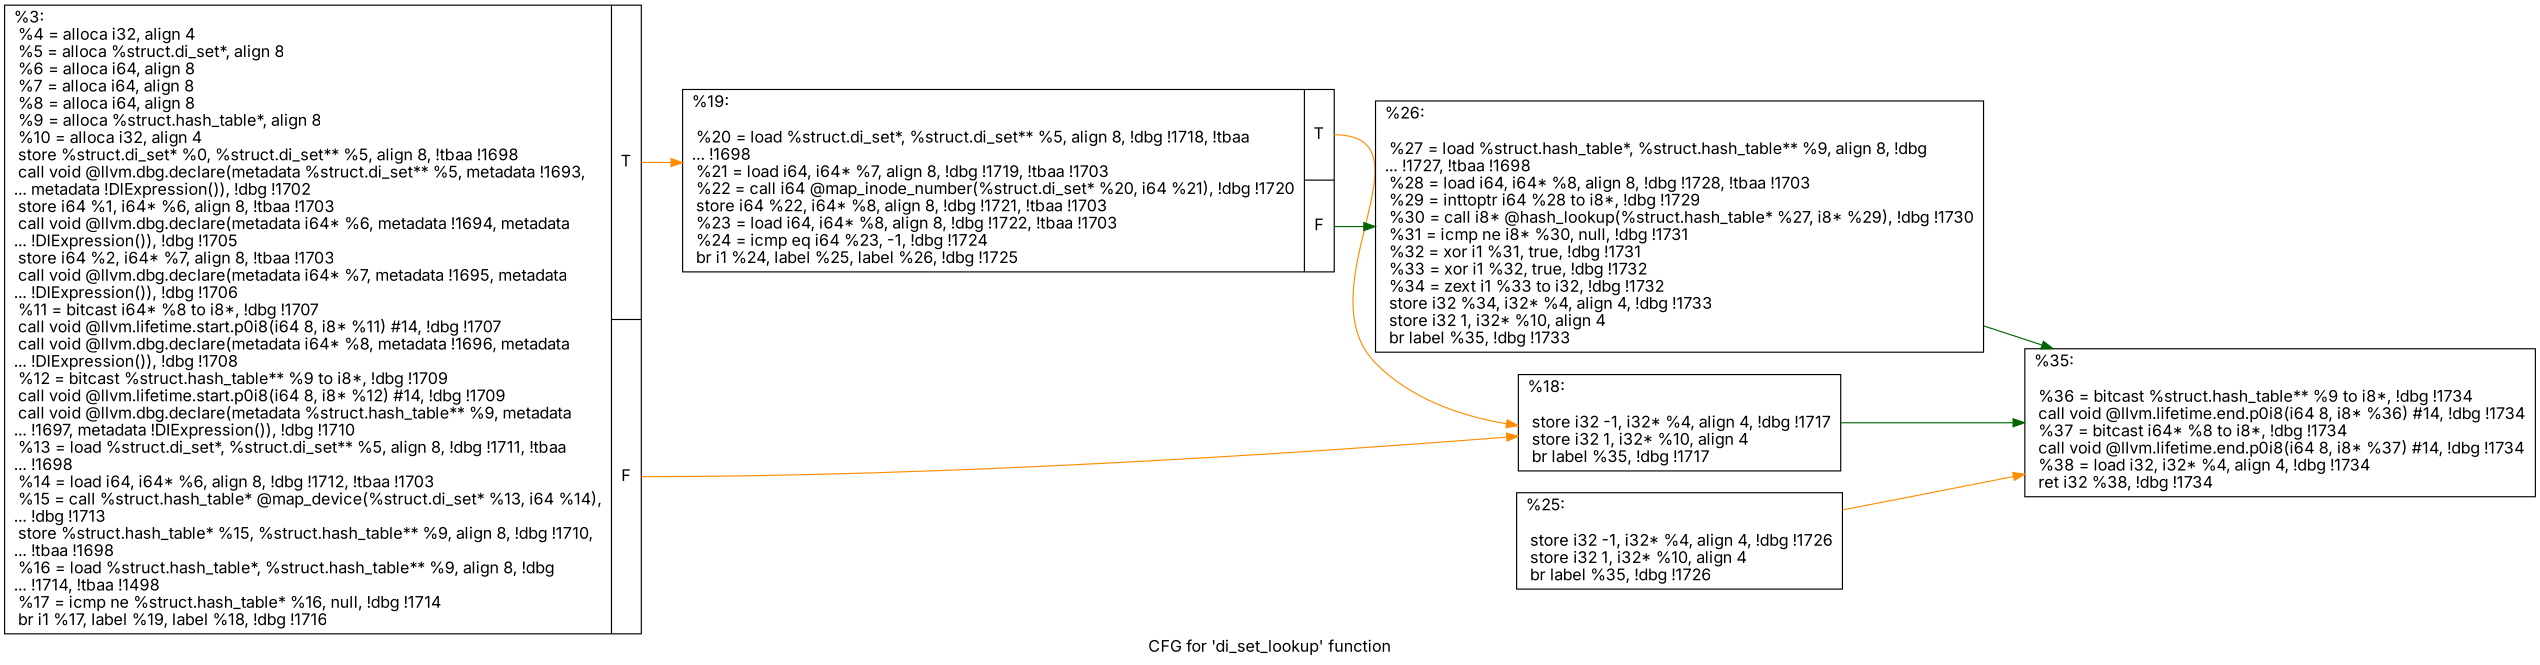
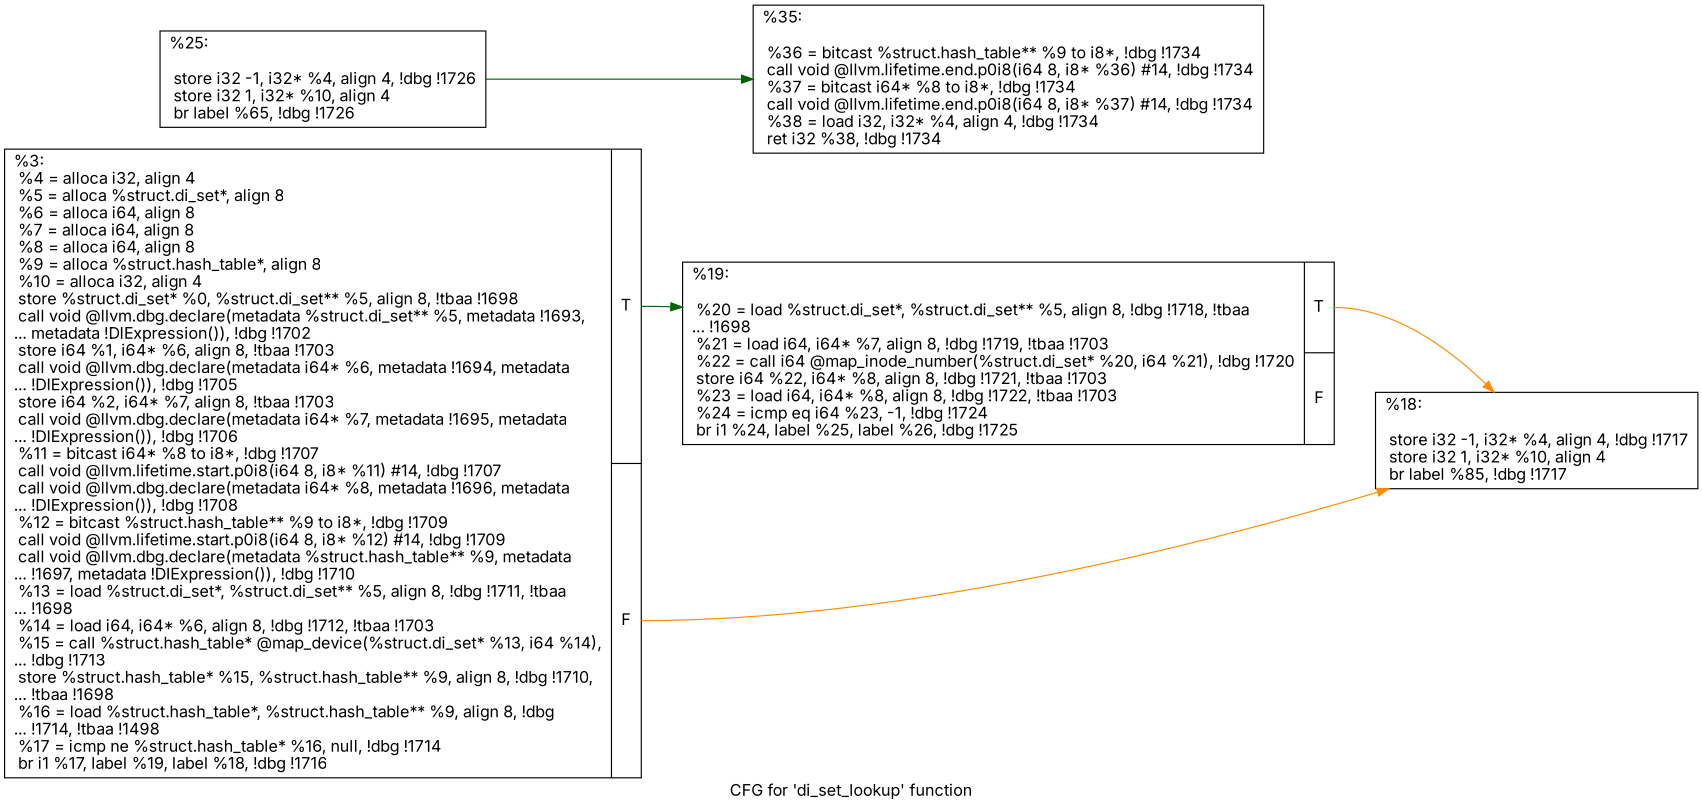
(656, 162) -> (656, 306)
(1680, 227) -> none
(1927, 423) -> none
(1619, 457) -> (1476, 475)
(1928, 493) -> (614, 79)
(1619, 575) -> (263, 114)
